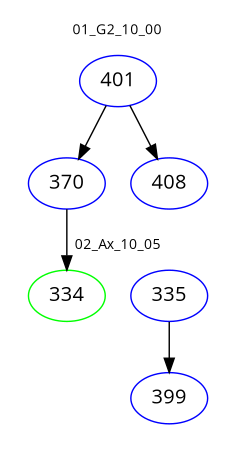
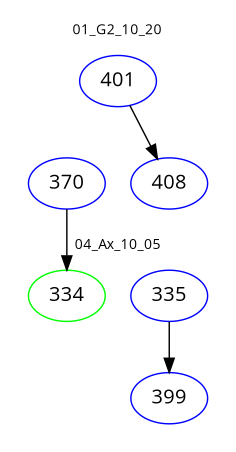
(118, 31) -> (118, 31)
(96, 126) -> none
(118, 245) -> (118, 245)
